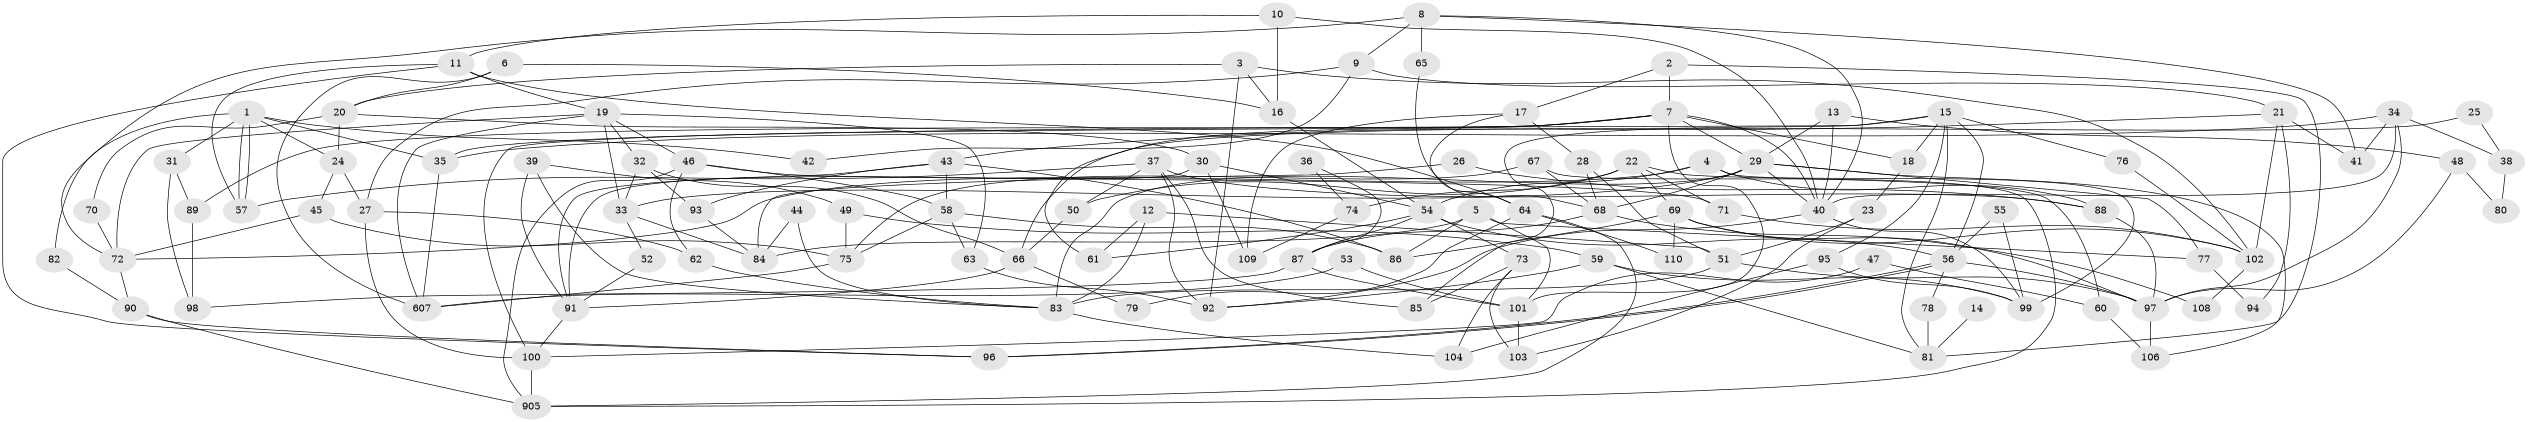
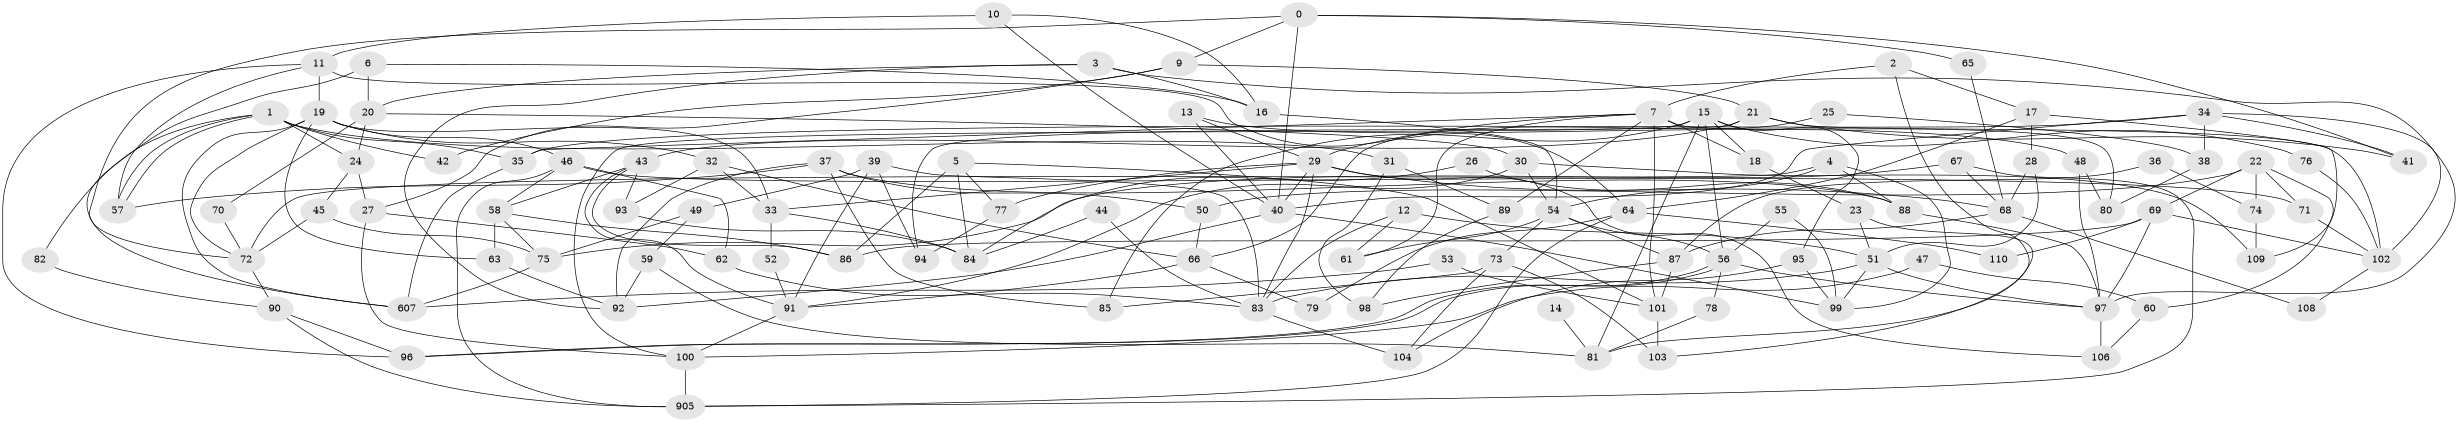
(1422, 15) -> (1299, 15)
(1767, 141) -> (1913, 129)
none -> (900, 219)
(1814, 279) -> (1852, 289)
